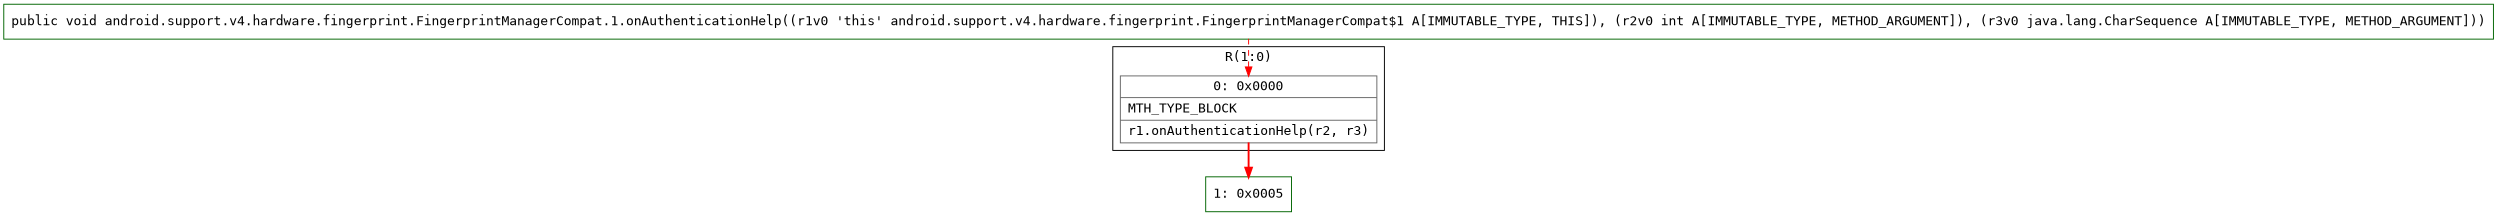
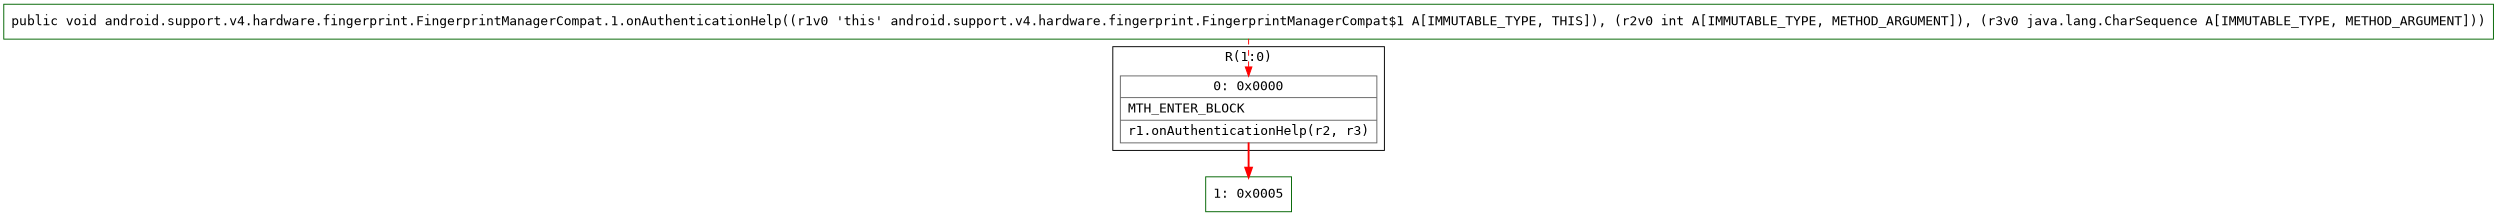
(1183, 108) -> (1186, 108)
